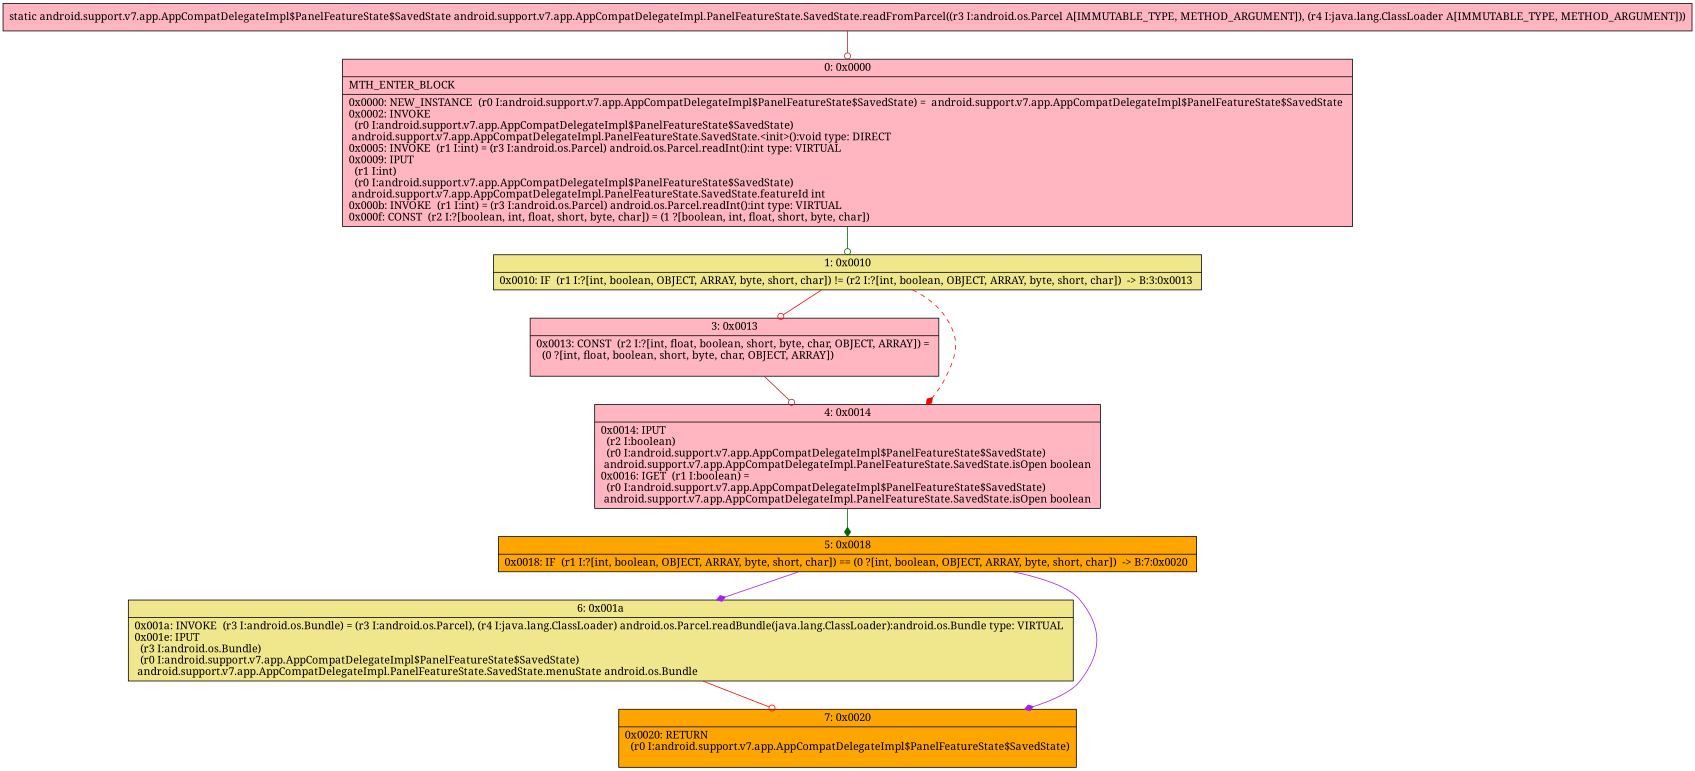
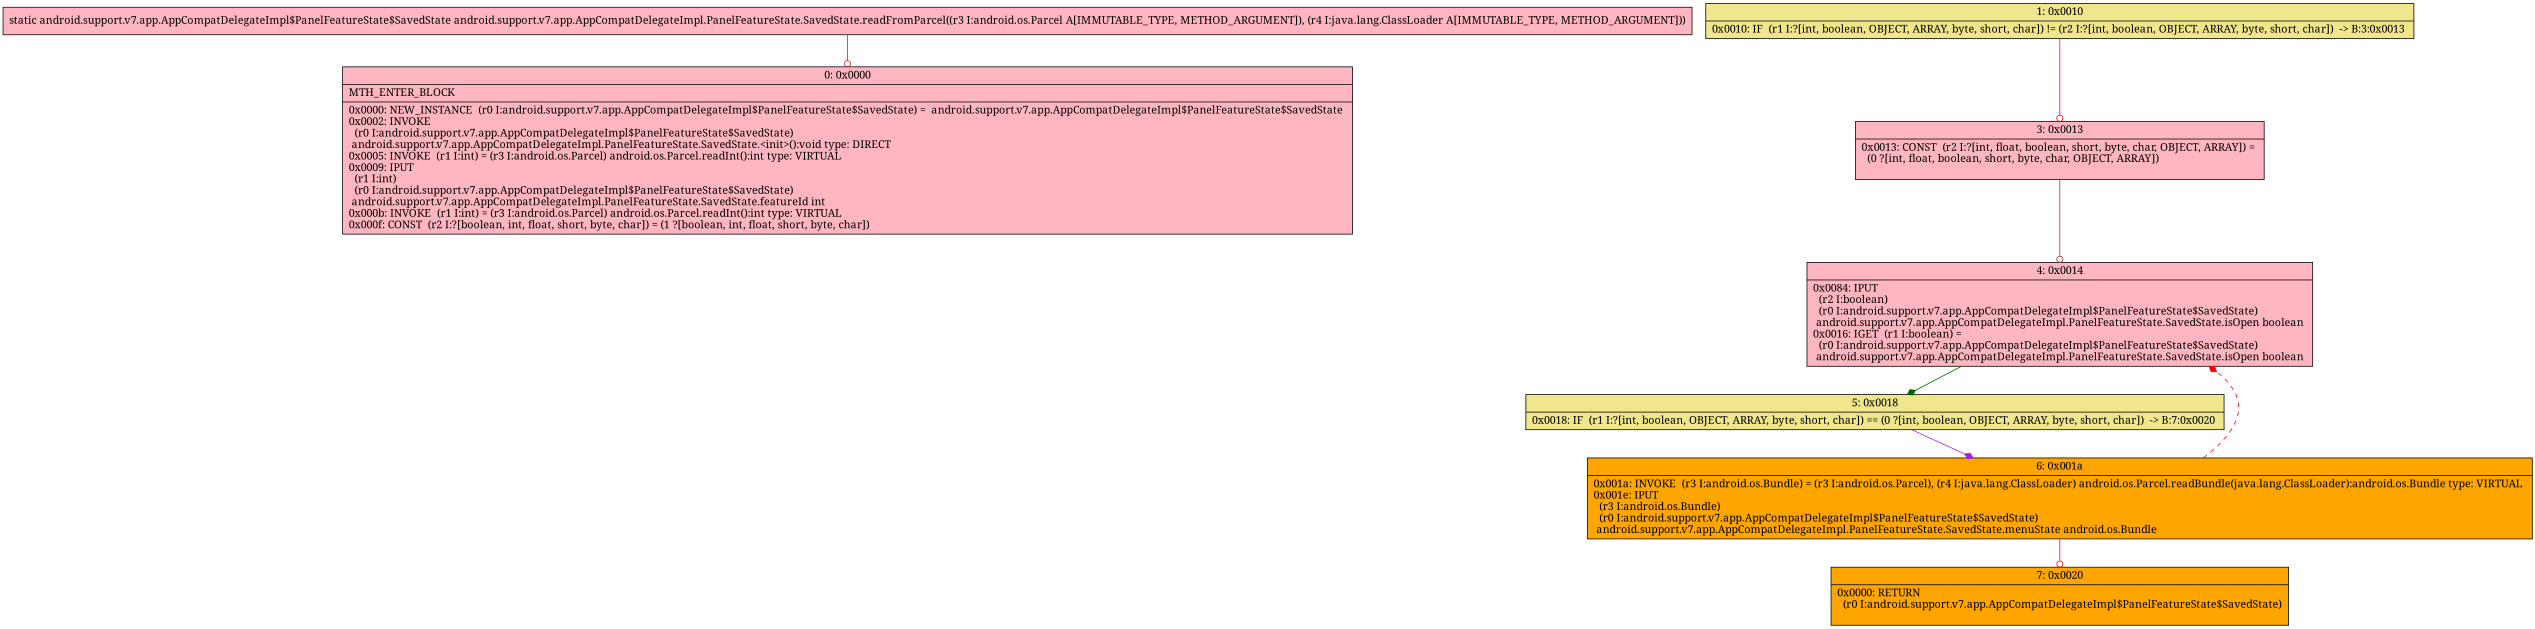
(848, 238) -> none
(955, 338) -> (2237, 418)
(636, 430) -> (1849, 288)
(848, 554) -> (1875, 412)
(1096, 631) -> none
(601, 641) -> (2060, 498)
(670, 735) -> (1882, 593)
